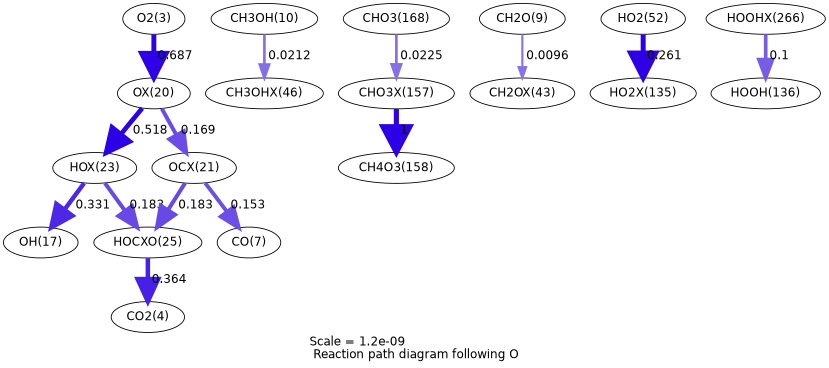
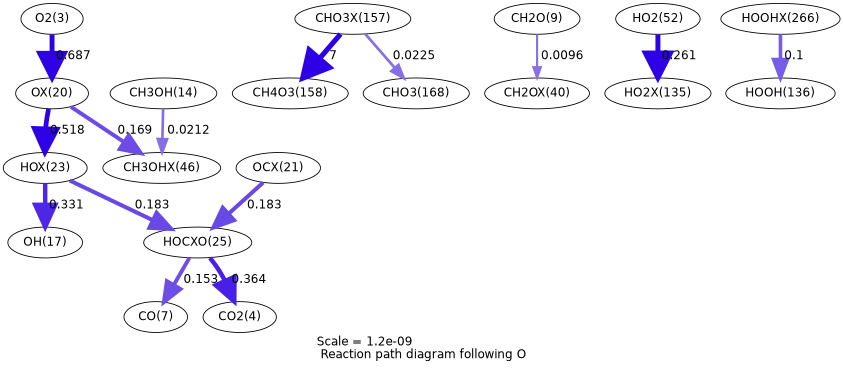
(264, 19) -> (163, 93)
(396, 49) -> (380, 51)
(522, 93) -> (537, 93)
(169, 122) -> (98, 124)
(402, 131) -> (331, 56)
(216, 197) -> (182, 271)
